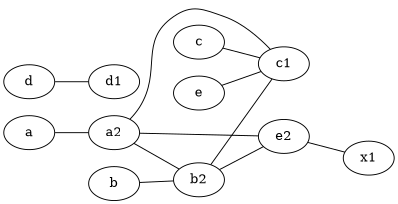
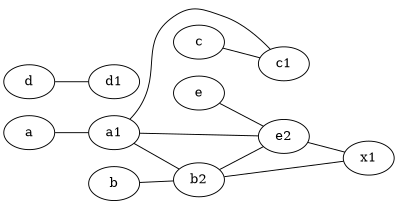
(241, 78) -> (241, 115)
(241, 122) -> (284, 169)
(114, 133) -> (114, 133)
